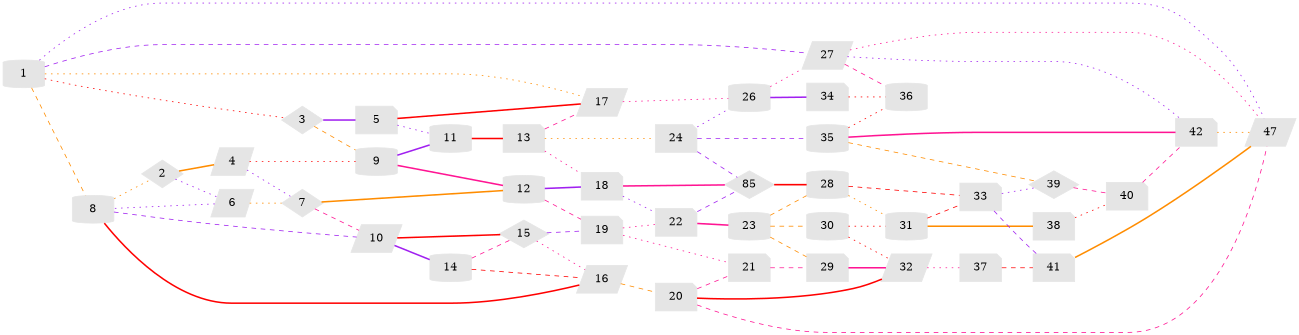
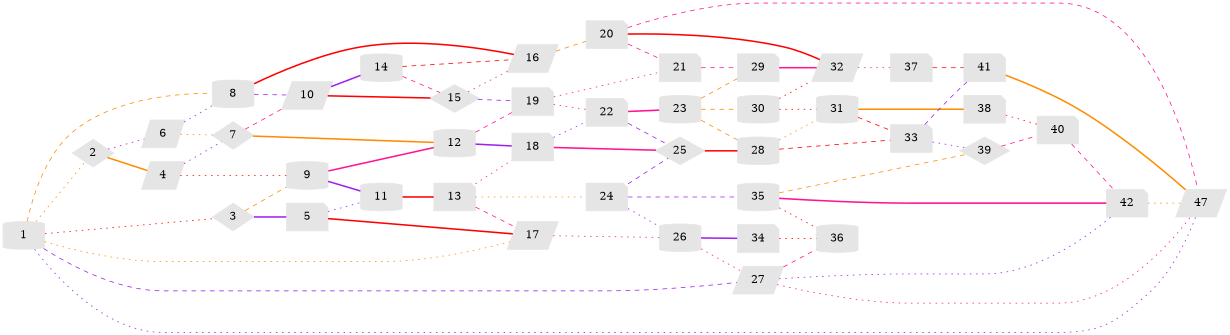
(749, 185) -> (680, 151)
(132, 189) -> (61, 192)
